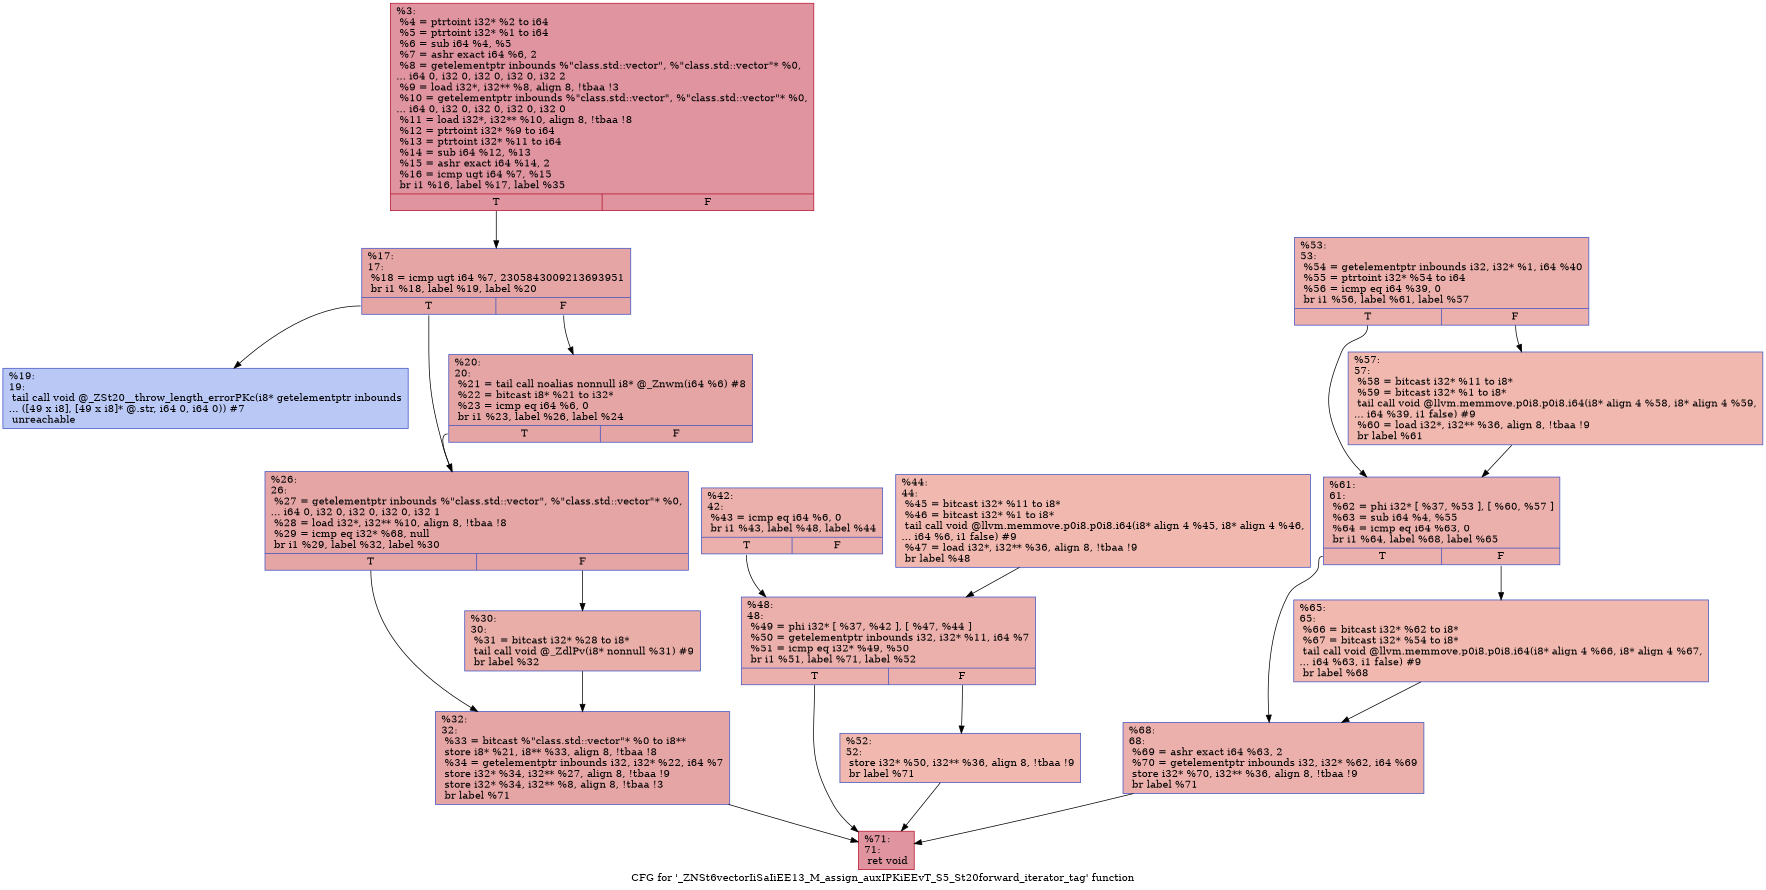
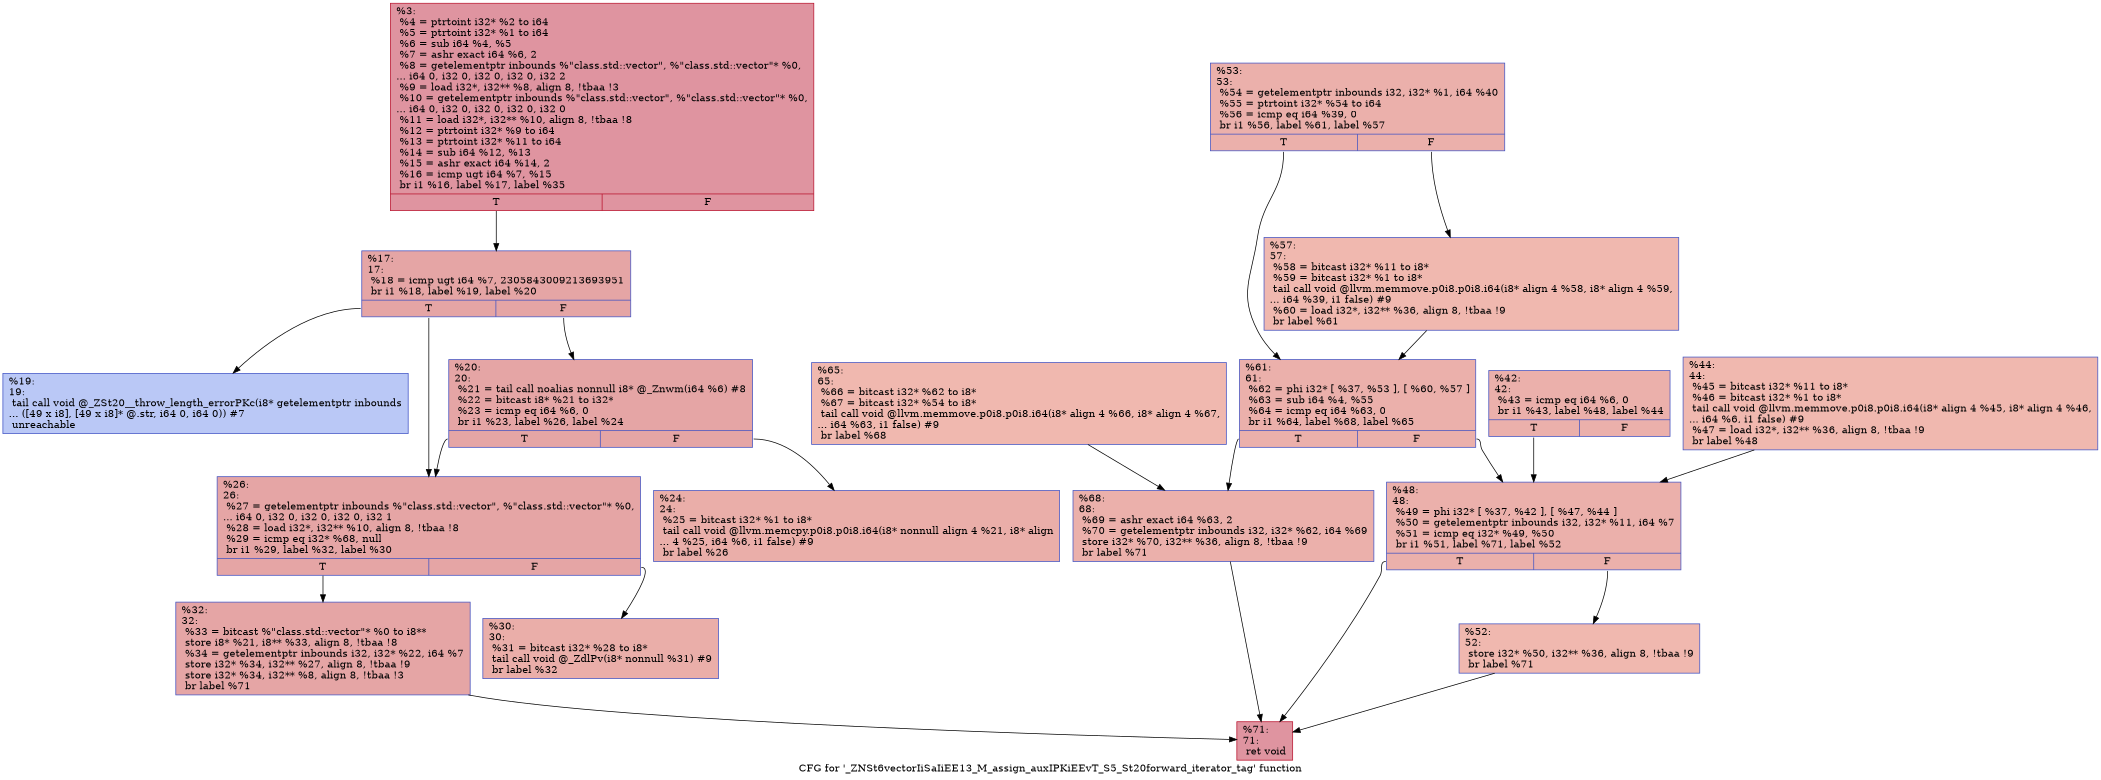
none -> (857, 526)
(1501, 579) -> (1487, 457)
(583, 688) -> none
